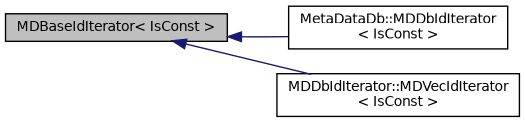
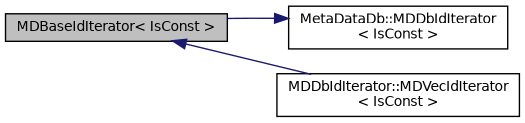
(265, 37) -> (251, 18)
